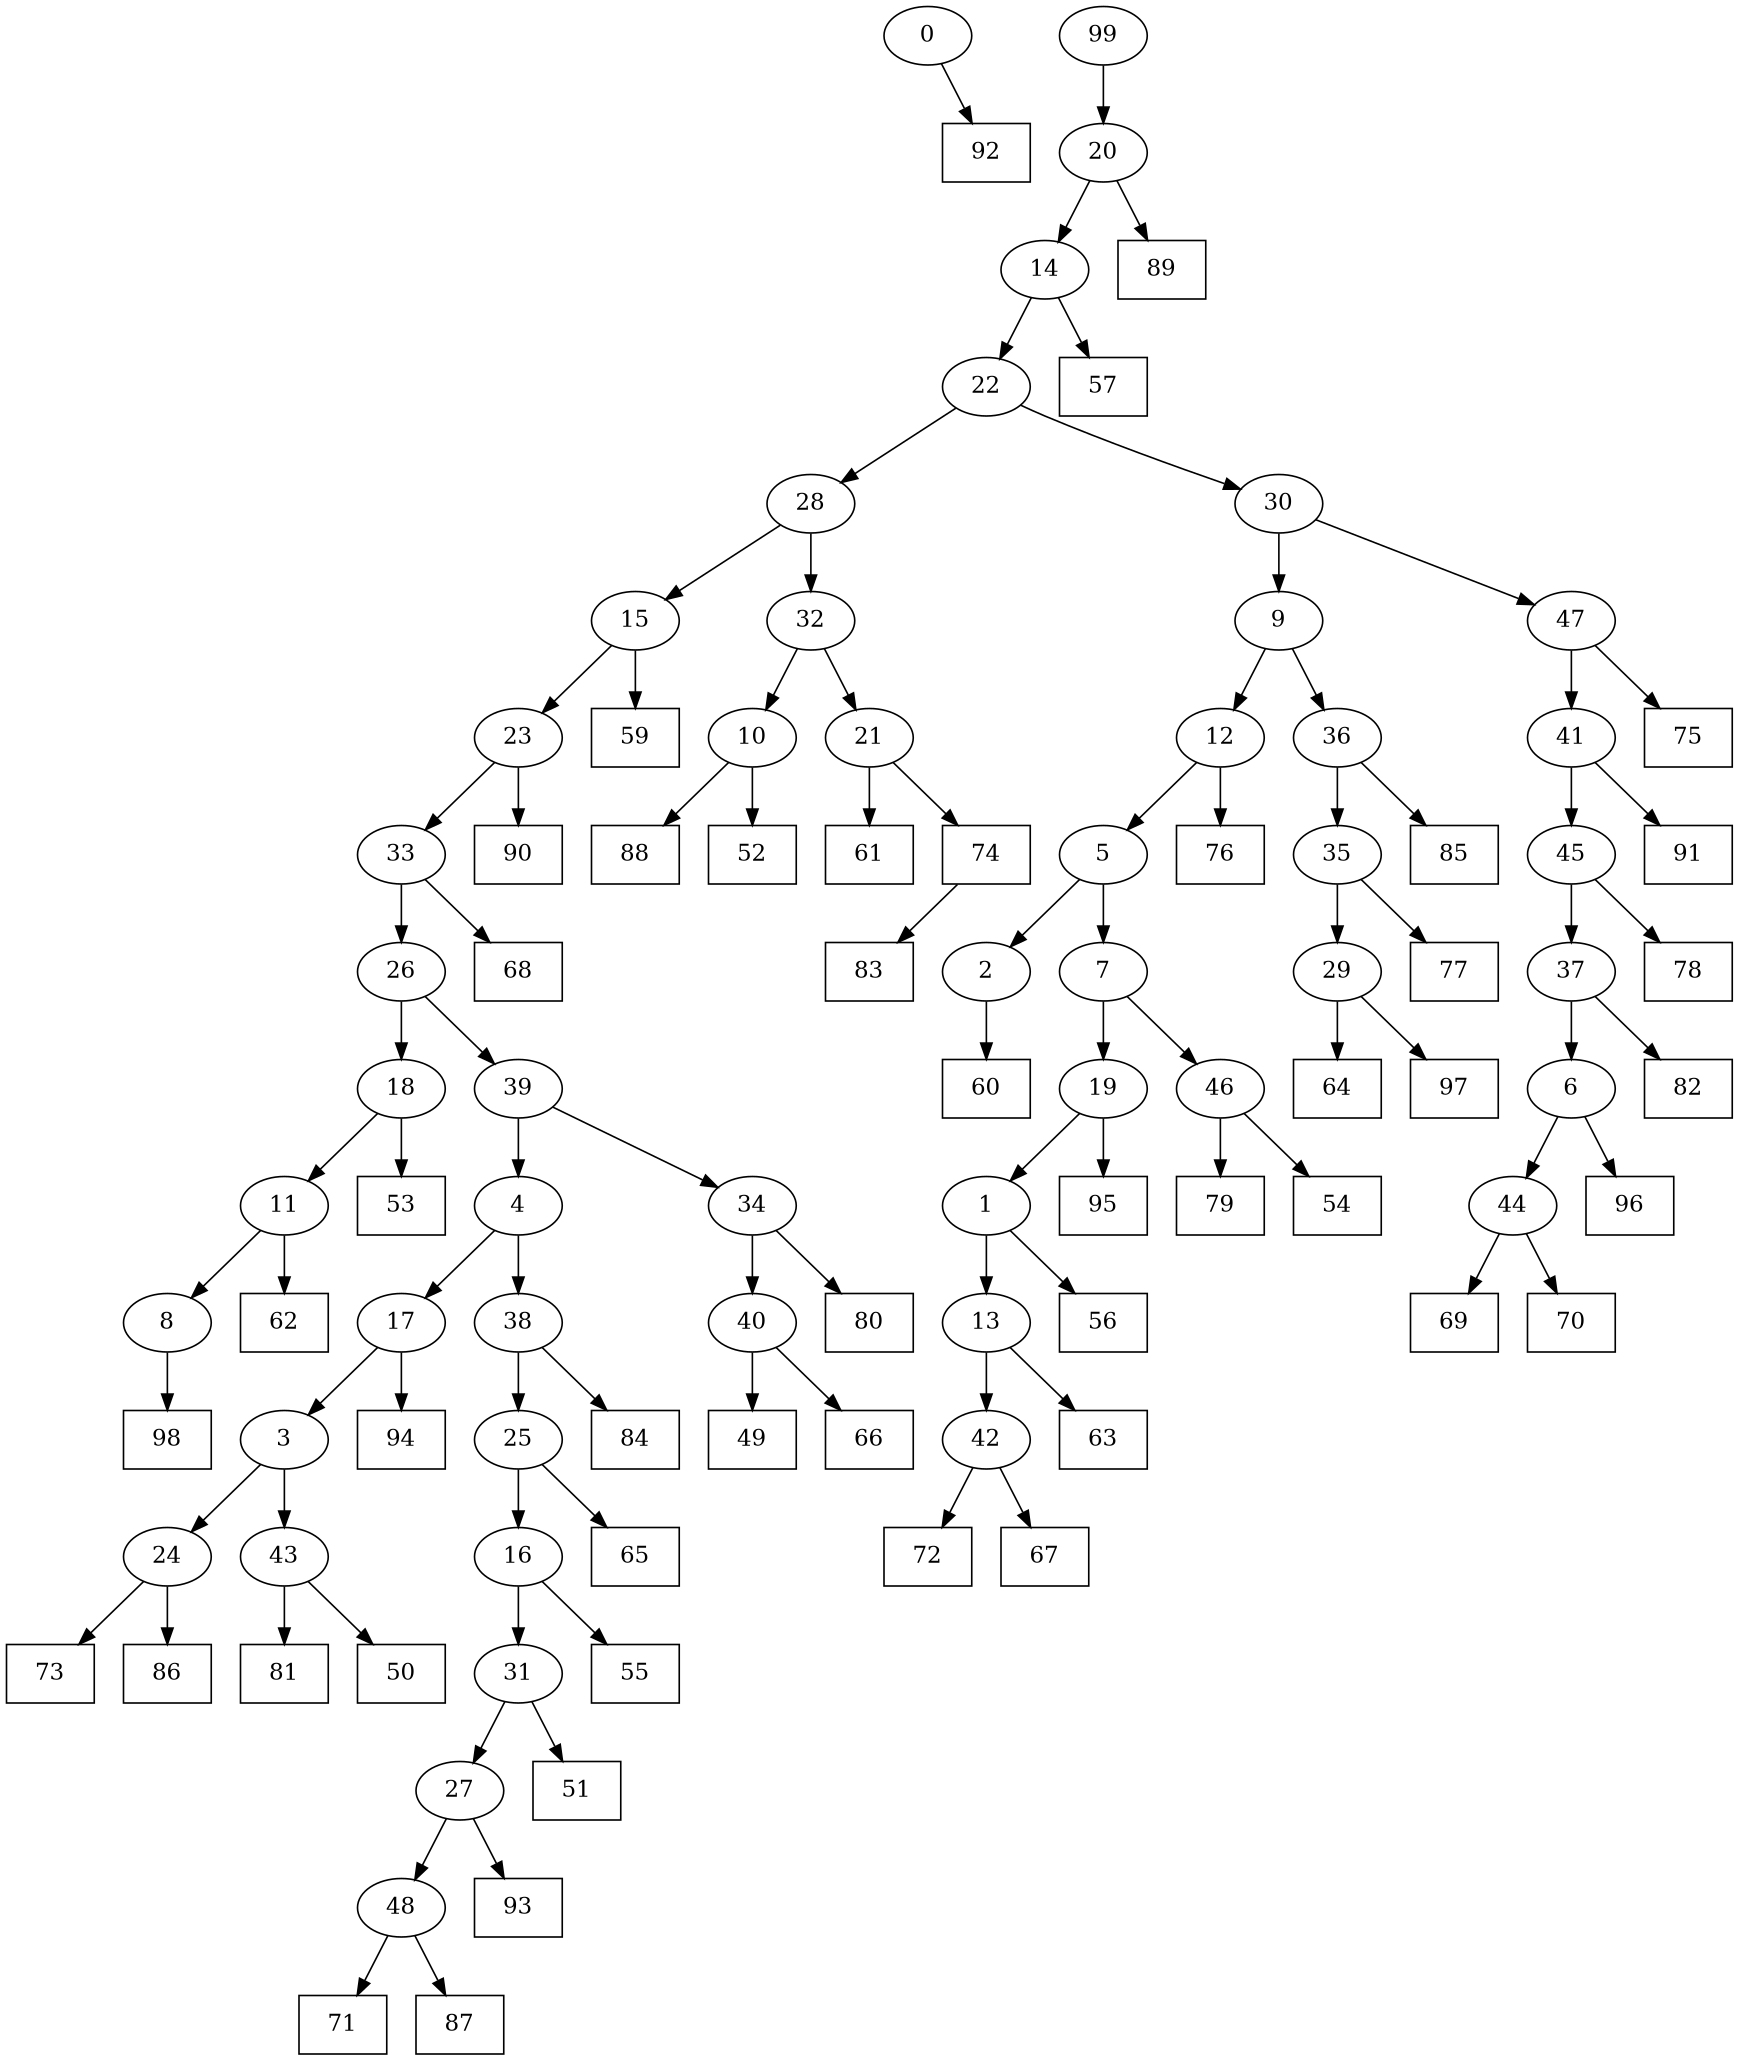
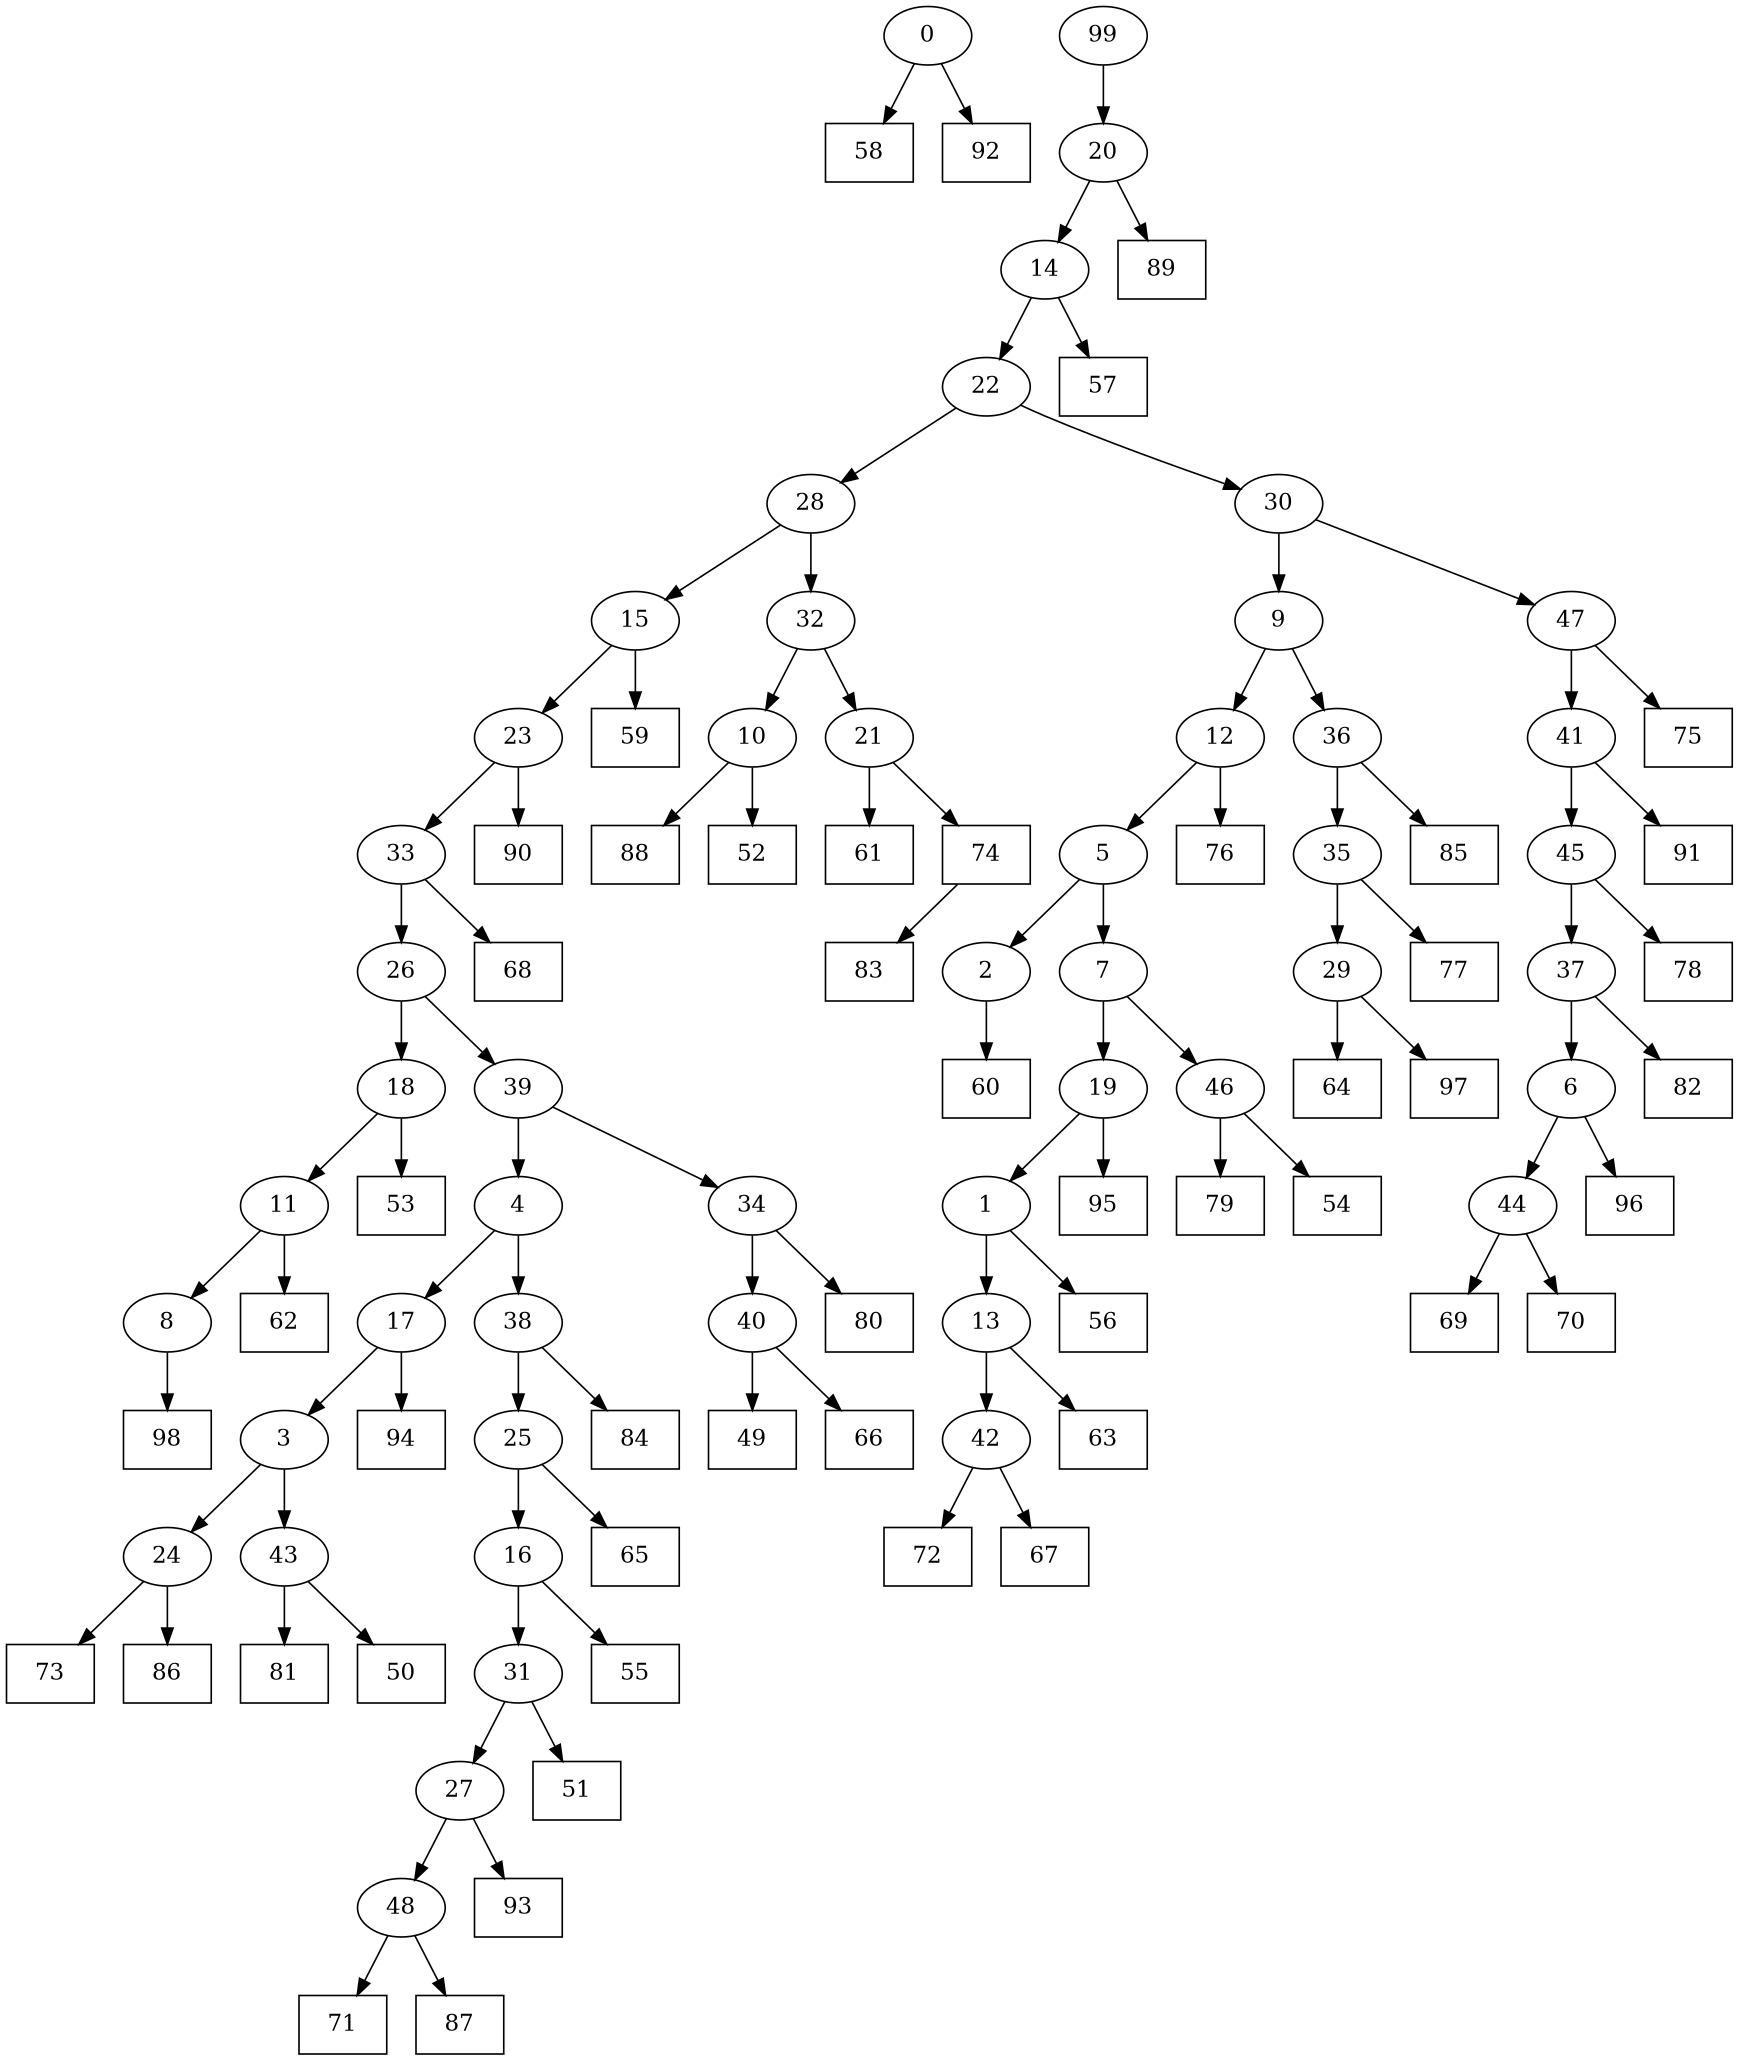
none -> (869, 153)
